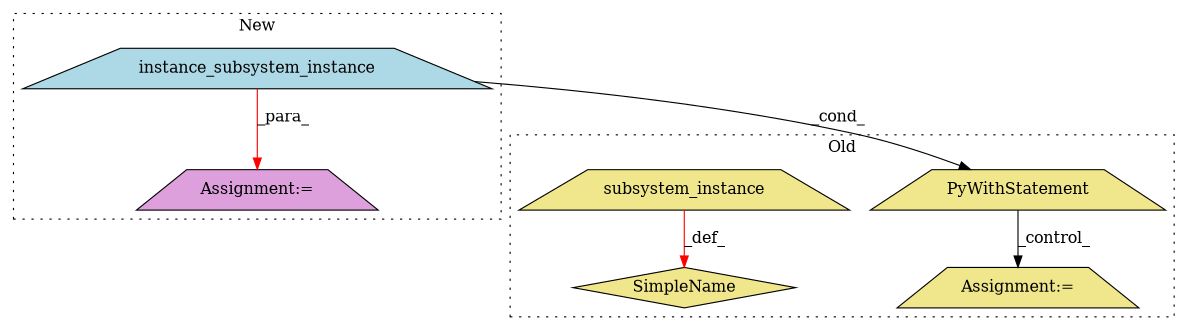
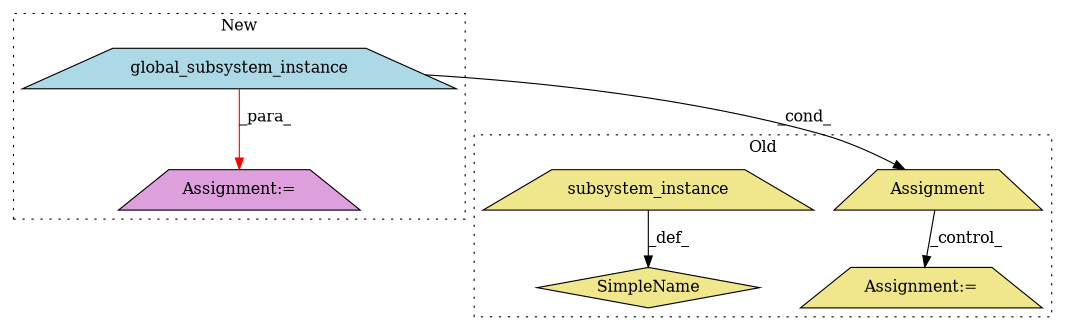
(257, 69) -> (239, 69)
(1018, 190) -> (938, 190)
(684, 233) -> (648, 233)
